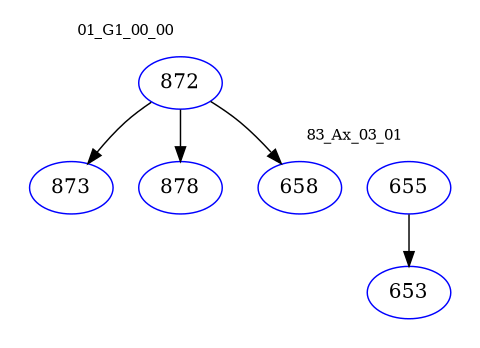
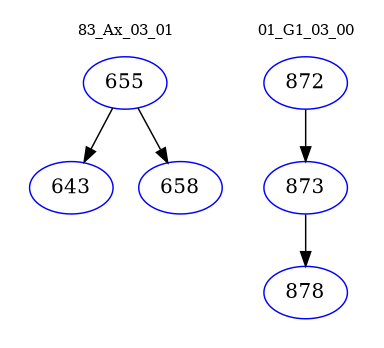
(126, 31) -> (306, 31)
(180, 128) -> (306, 233)
(256, 137) -> (149, 129)
(409, 293) -> (71, 188)
